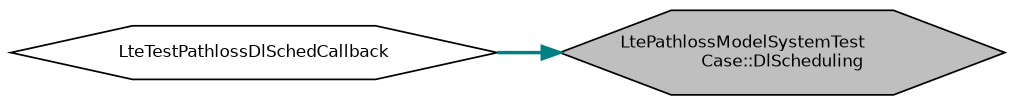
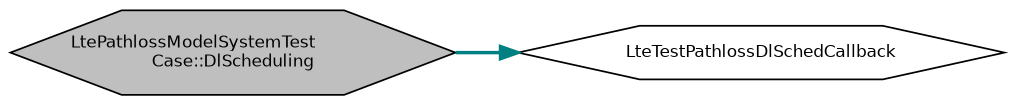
(520, 53) -> (478, 53)
